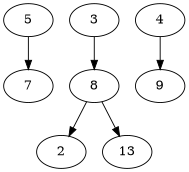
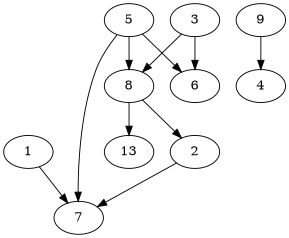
none -> (129, 49)
(160, 49) -> (261, 49)
none -> (195, 86)
none -> (28, 152)
none -> (141, 183)
